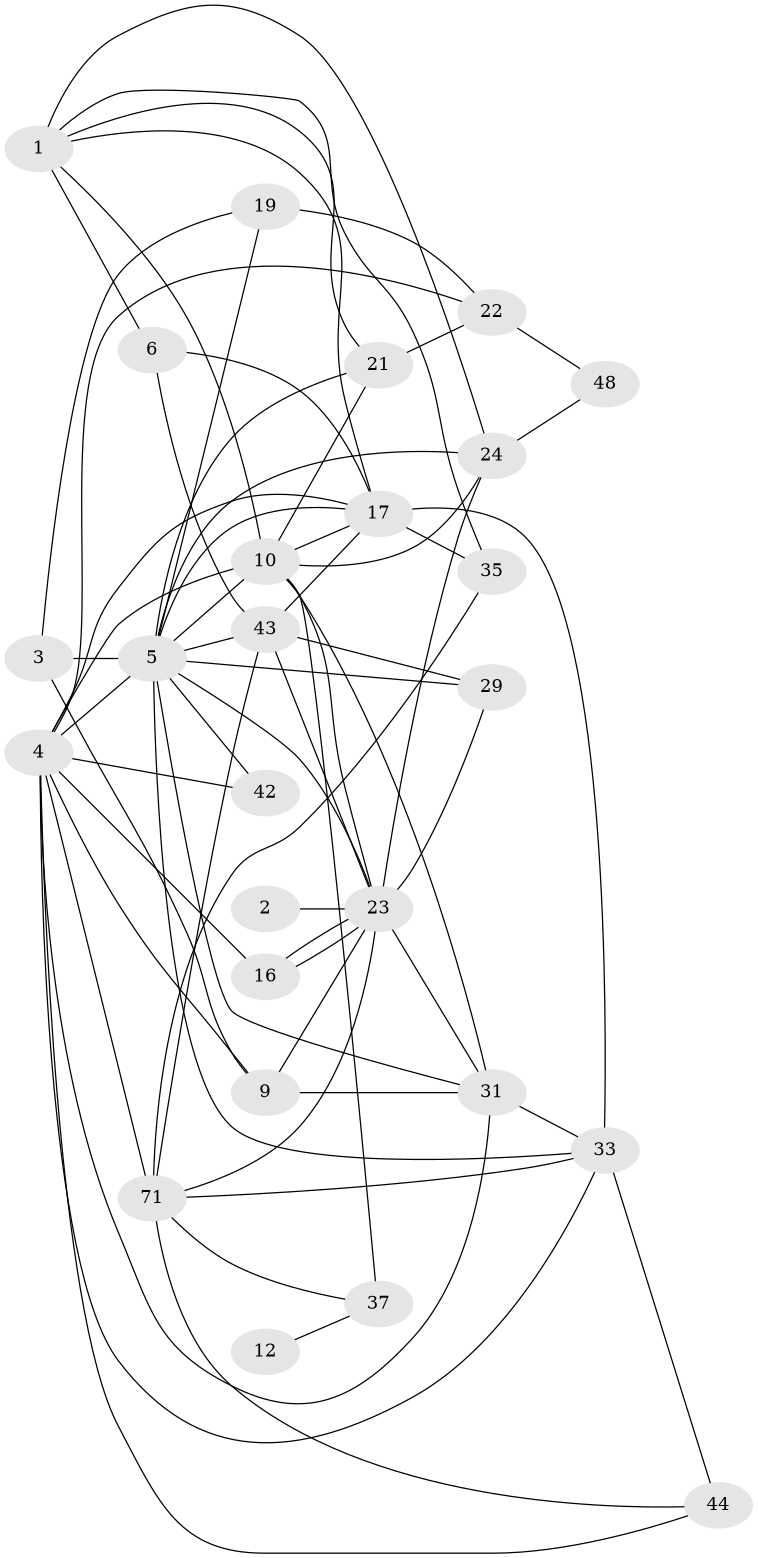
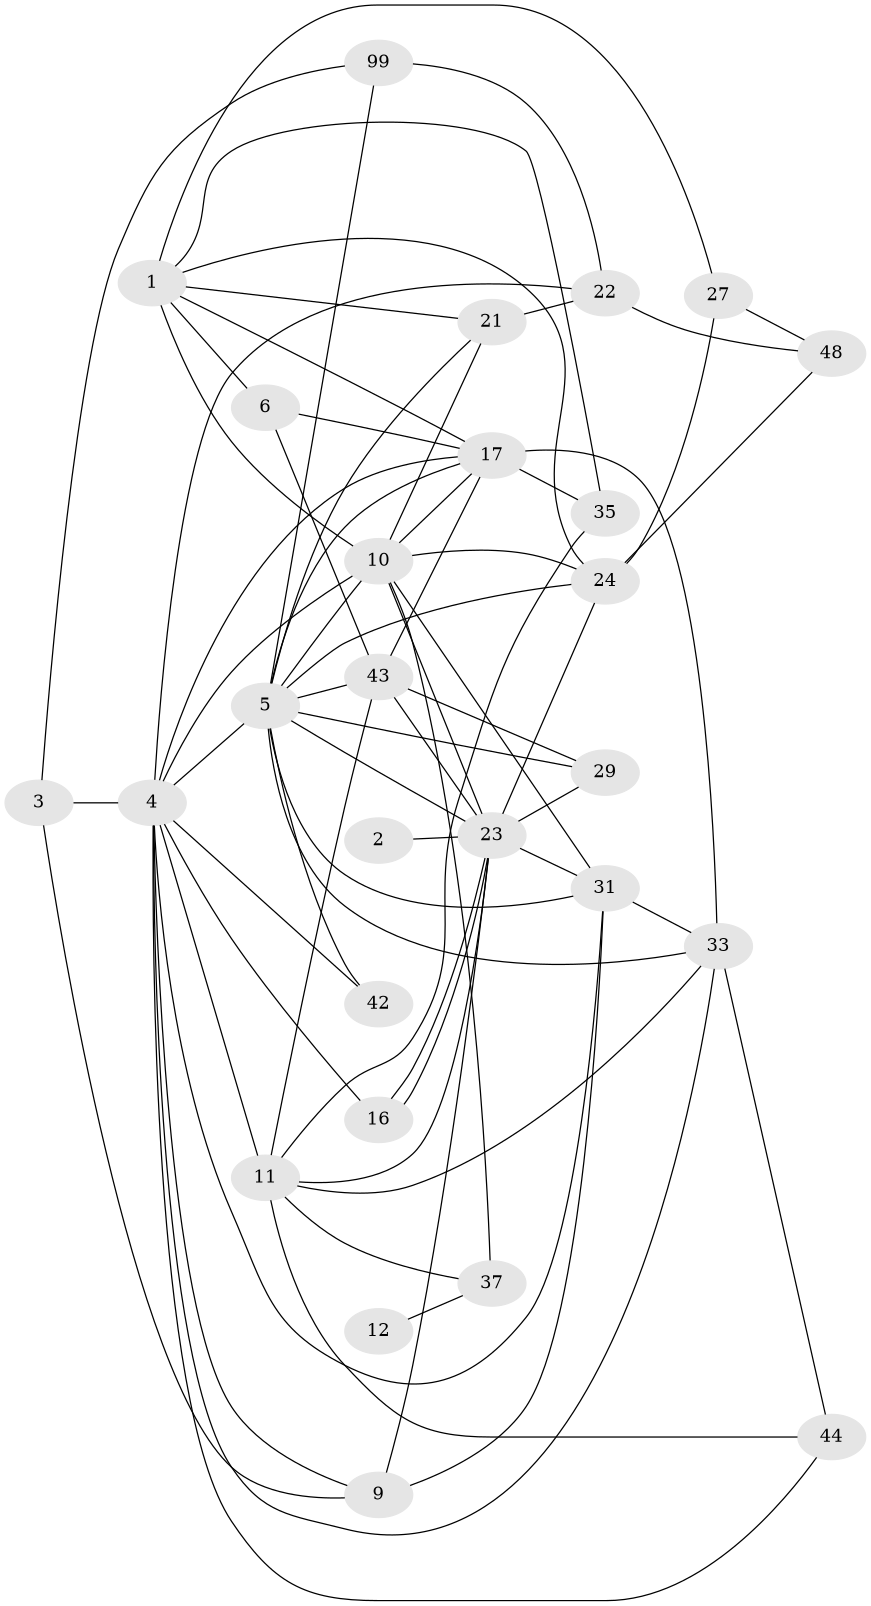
(266, 207) -> (379, 63)
none -> (719, 296)
(105, 658) -> (96, 803)
(152, 1198) -> (266, 1178)
